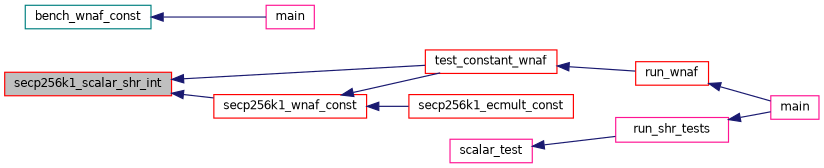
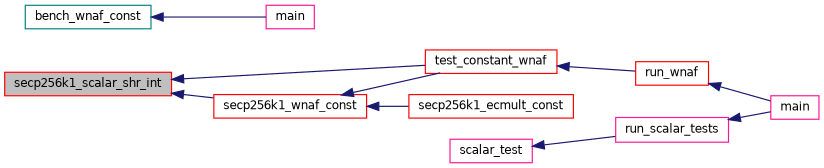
(672, 130) -> (672, 130)
